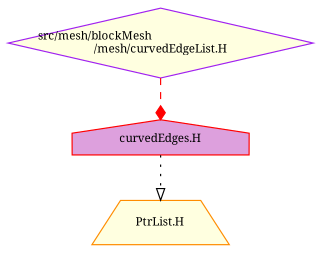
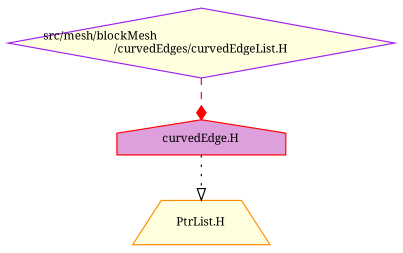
(161, 43) -> (201, 43)
(161, 139) -> (201, 139)
